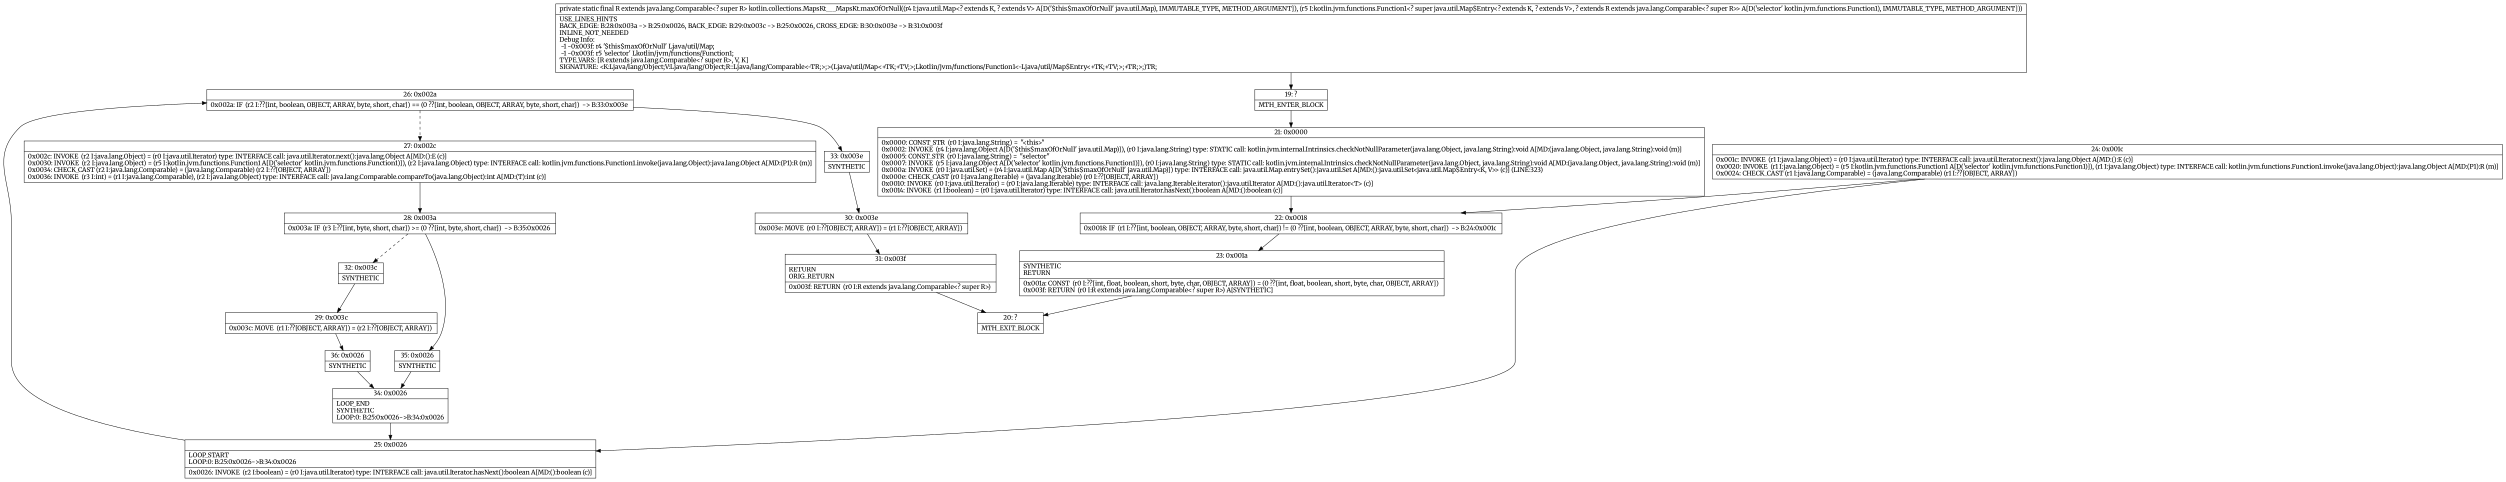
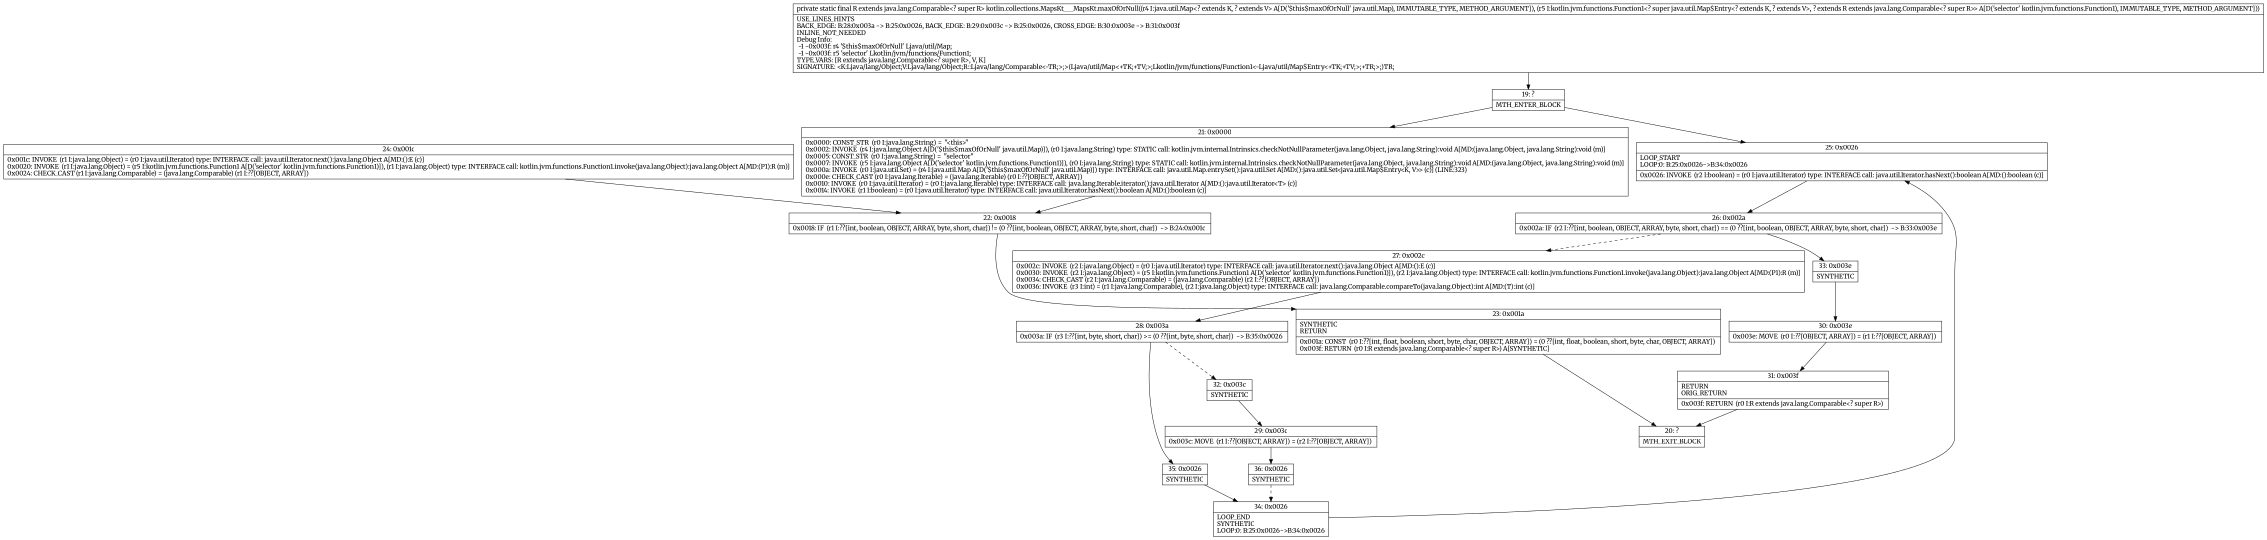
(364, 378) -> (1271, 491)
(1319, 405) -> (1653, 125)
